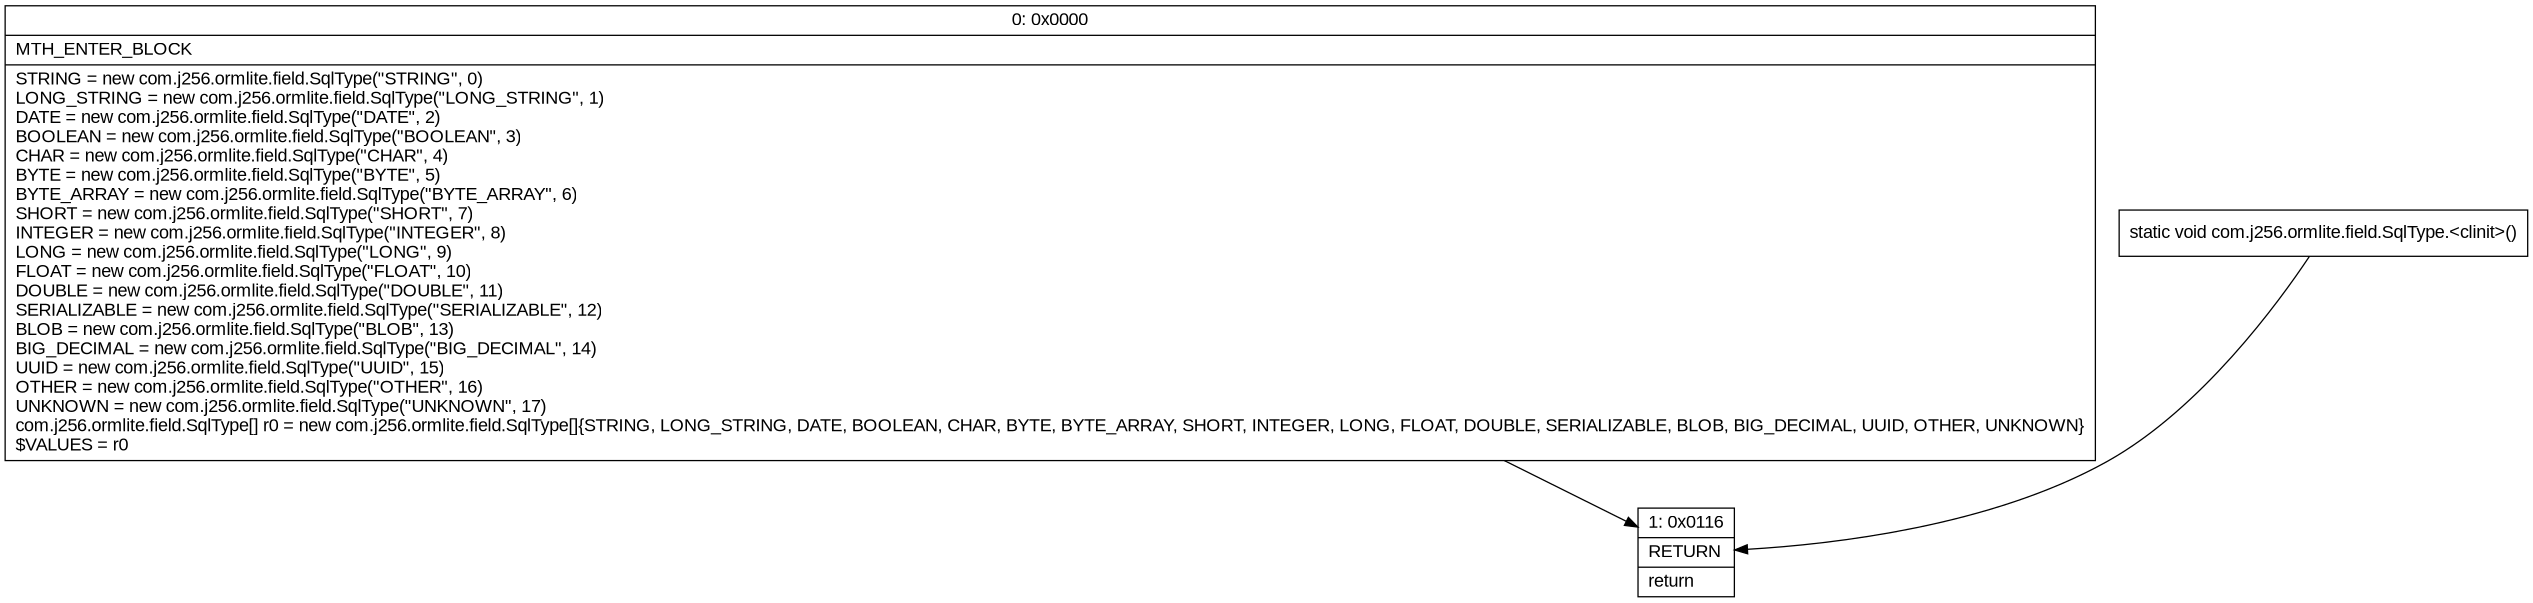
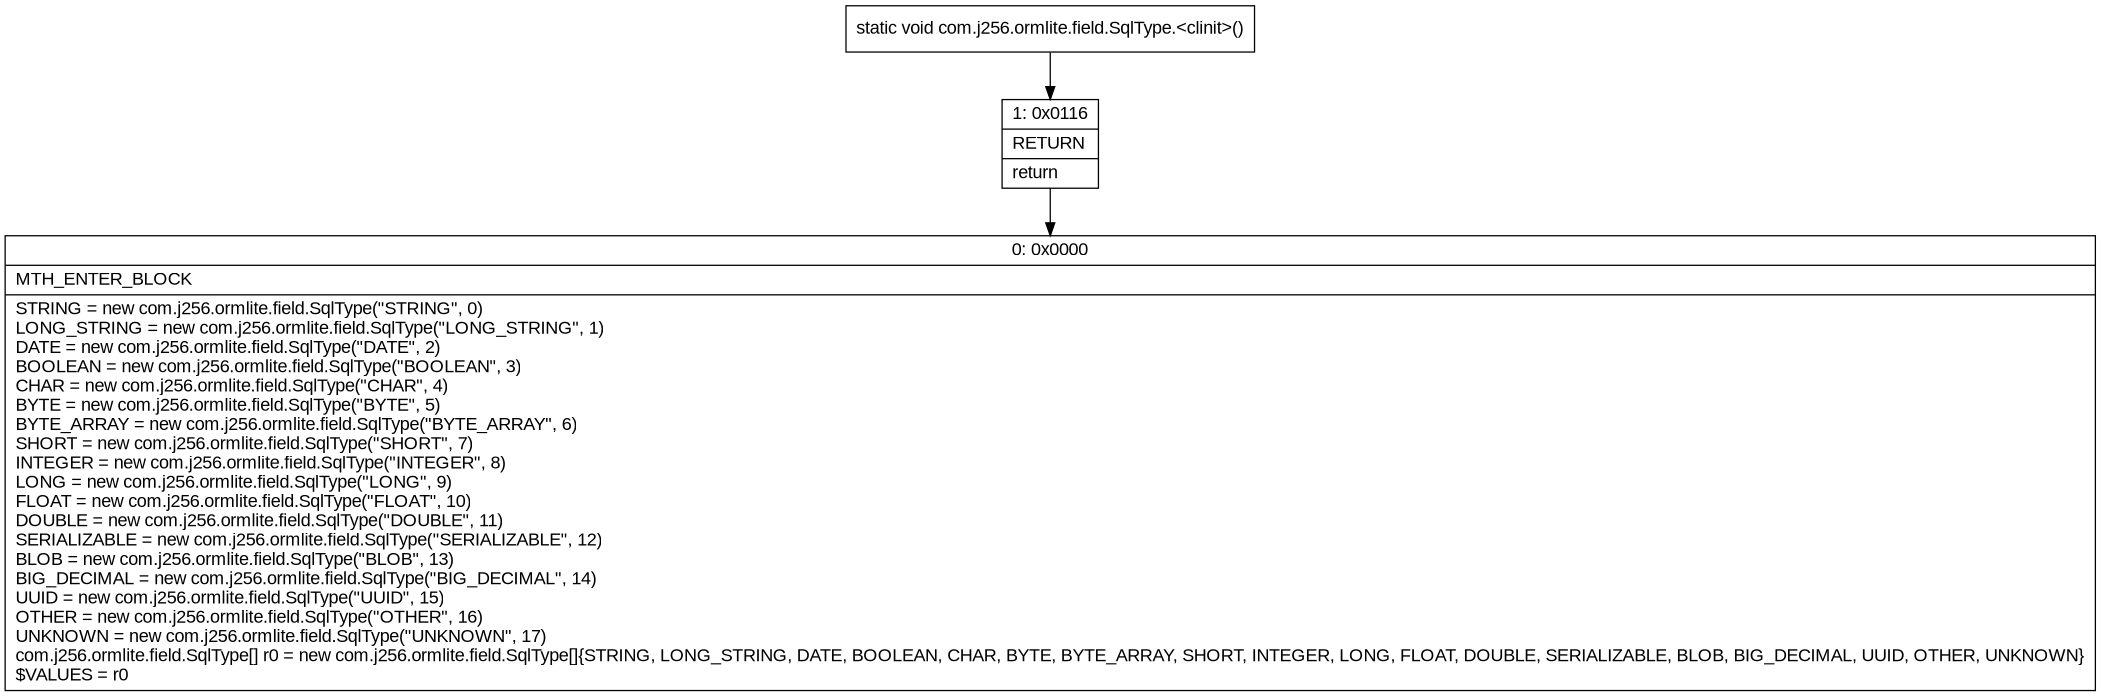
(1565, 491) -> (1050, 206)
